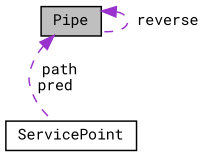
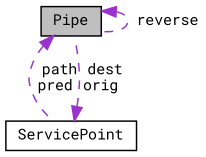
none -> (79, 71)
